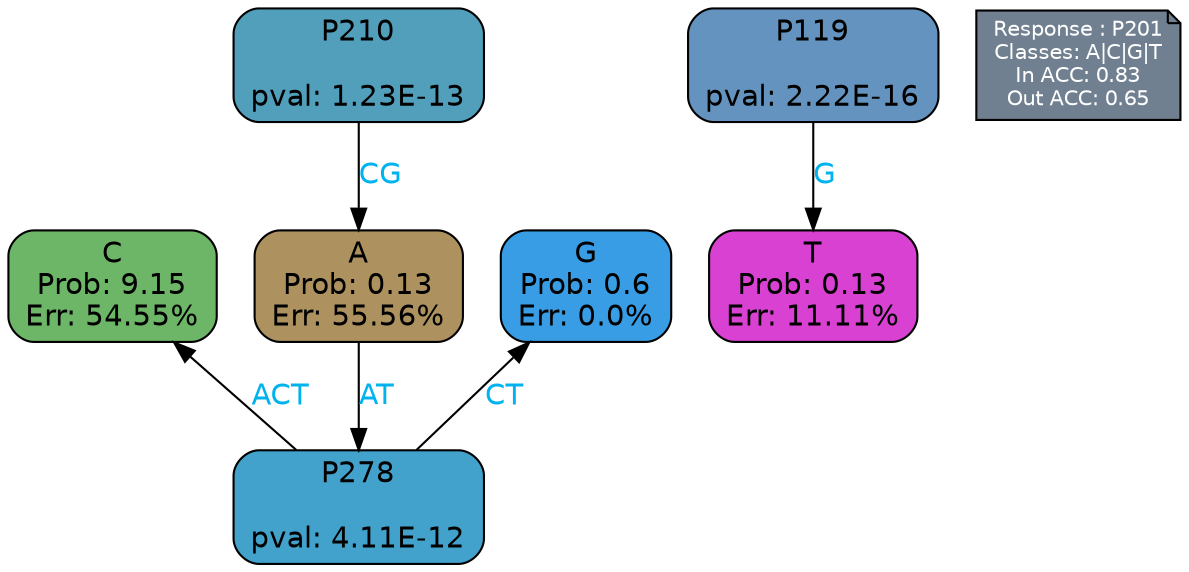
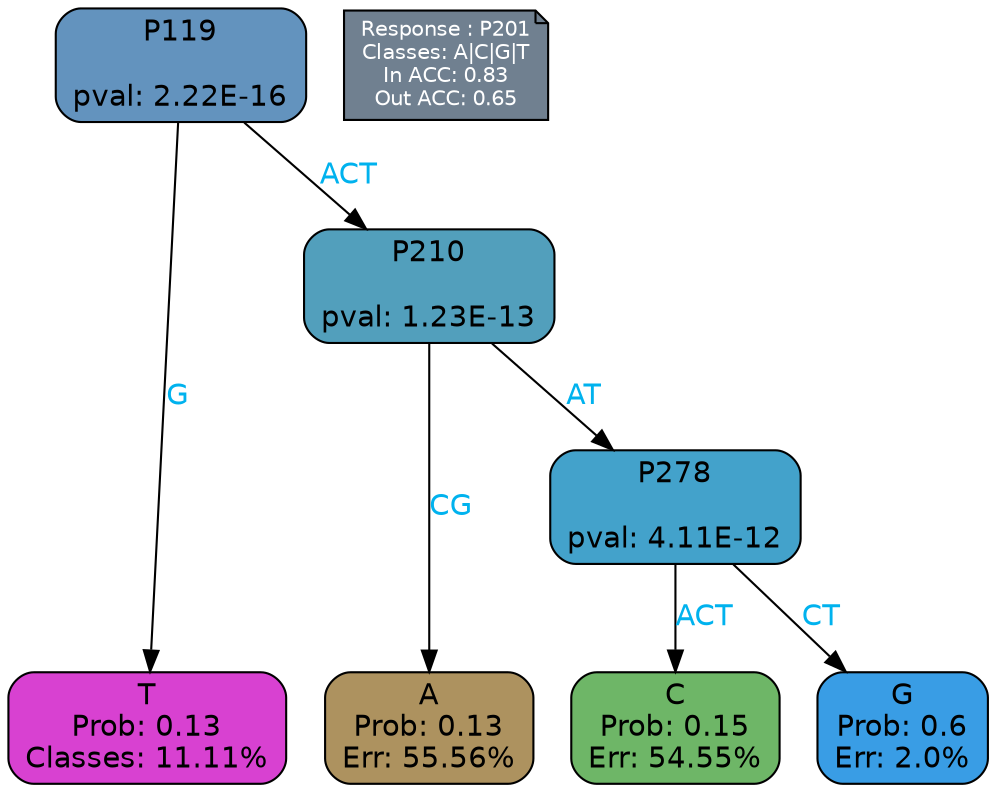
none -> (297, 169)
(113, 286) -> (675, 728)
(586, 286) -> (903, 728)
(813, 286) -> (147, 728)
(359, 386) -> (544, 390)
